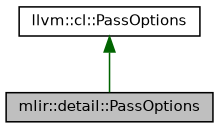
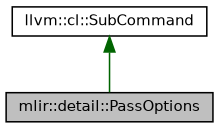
(110, 21) -> (110, 21)
